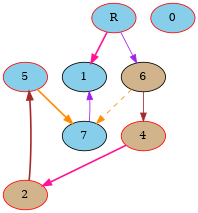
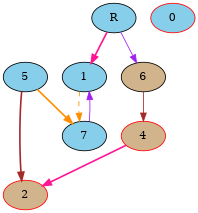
(114, 18) -> (114, 18)
(25, 77) -> (25, 77)
(117, 104) -> (79, 102)
(31, 140) -> (20, 132)
